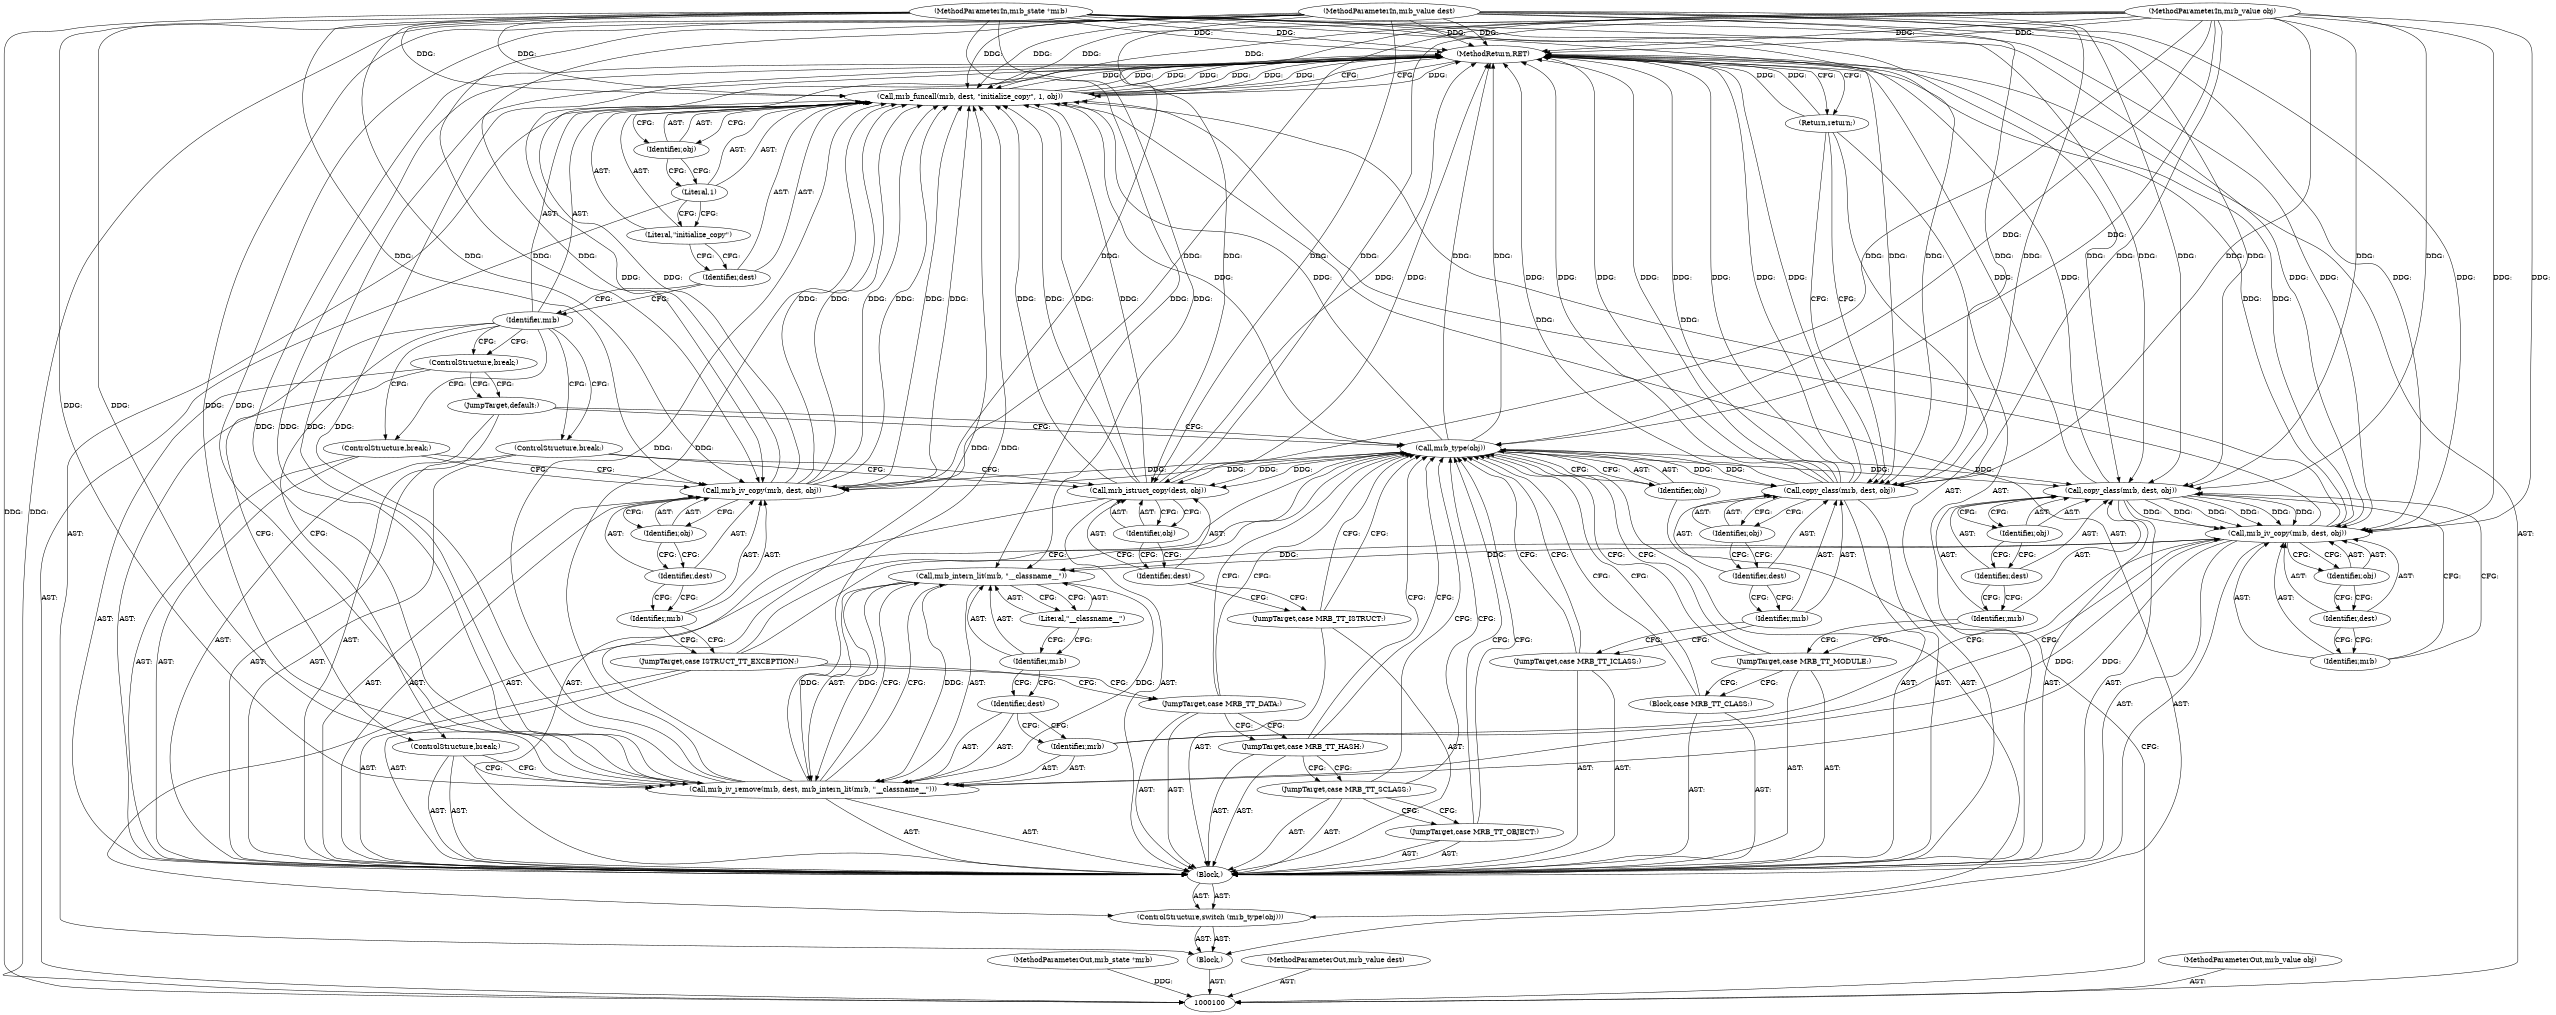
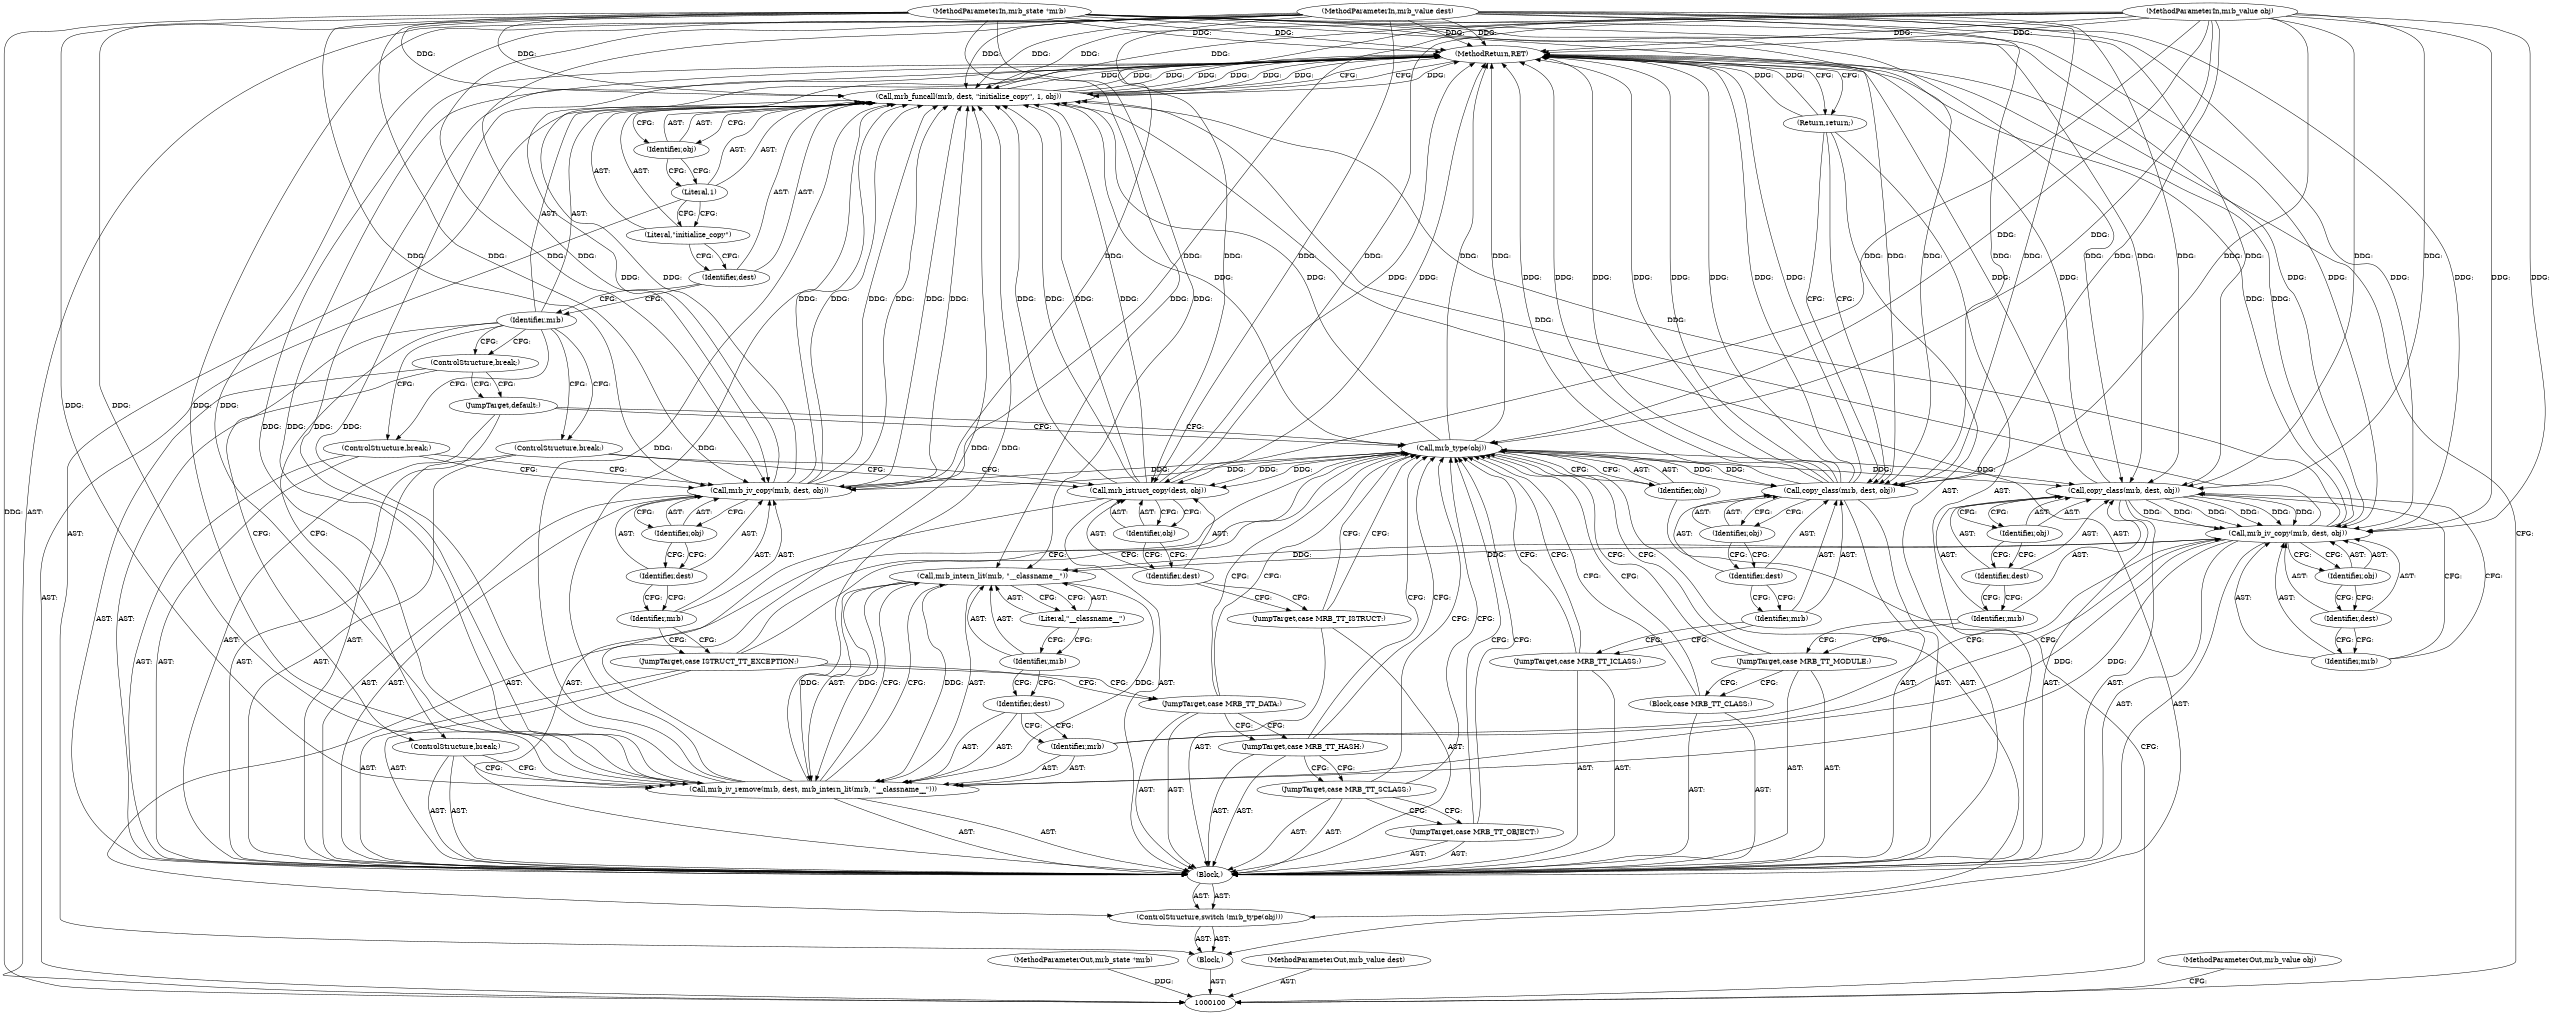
(40, 513) -> (37, 513)
(2527, 534) -> (2526, 534)
(2199, 982) -> (2199, 982)
